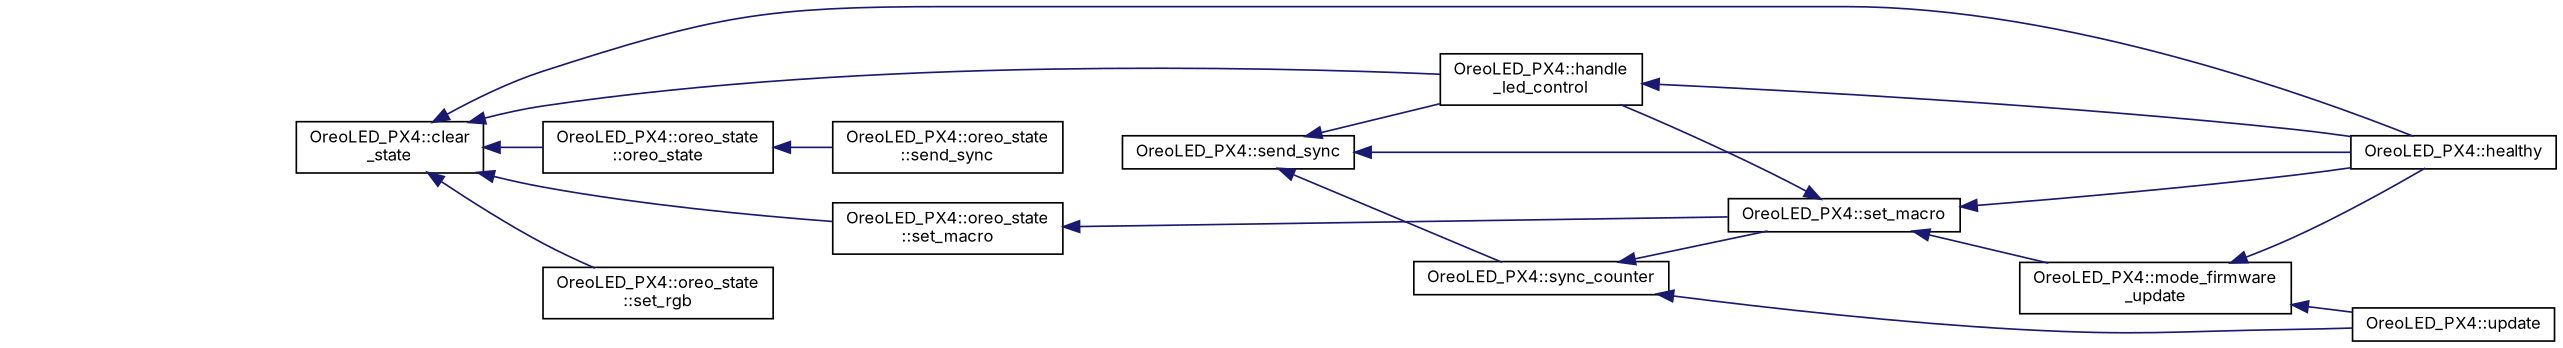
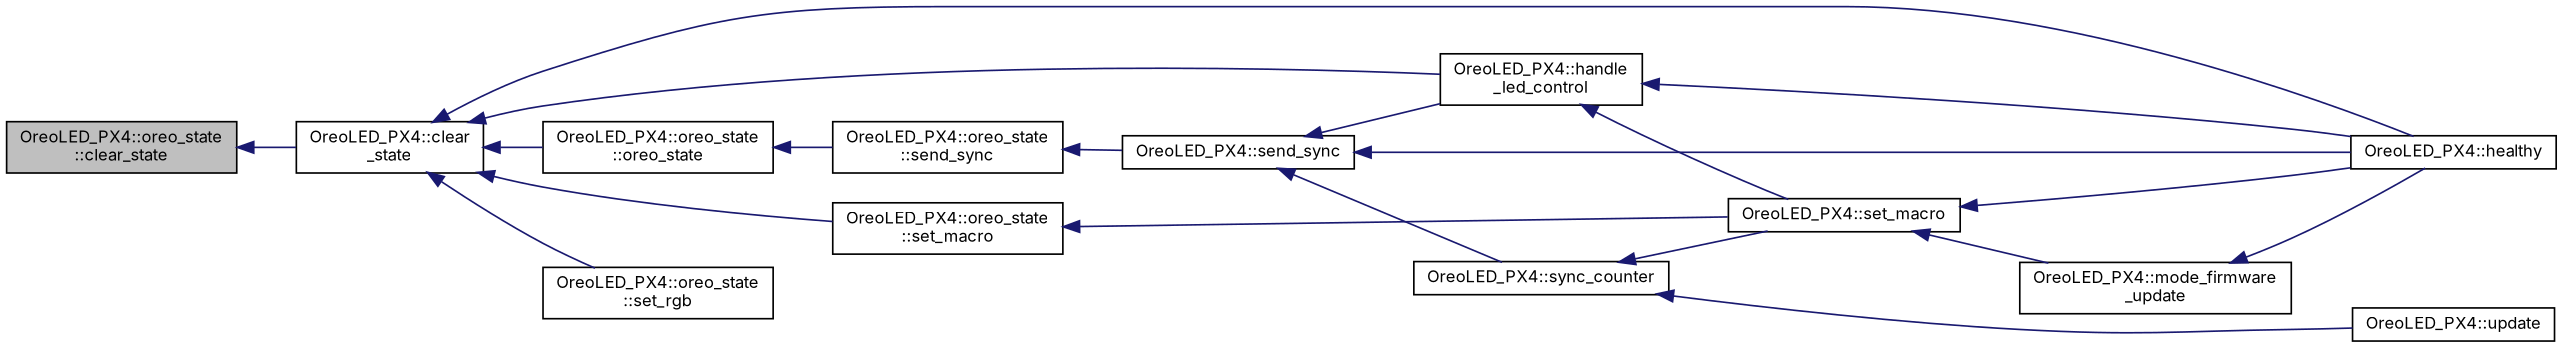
(1705, 142) -> (1706, 164)
none -> (122, 147)
none -> (1101, 150)
(2331, 309) -> none
